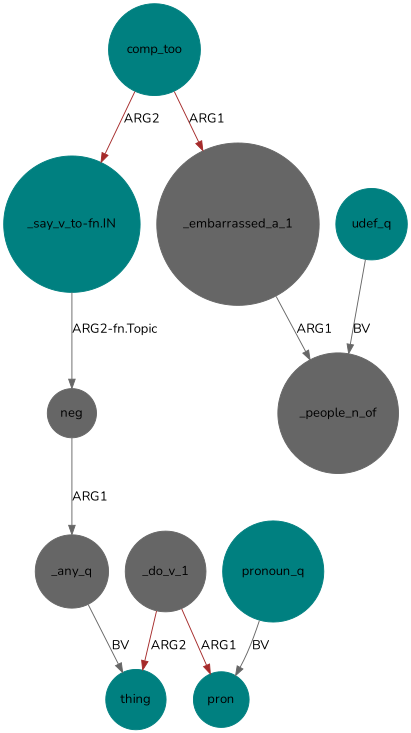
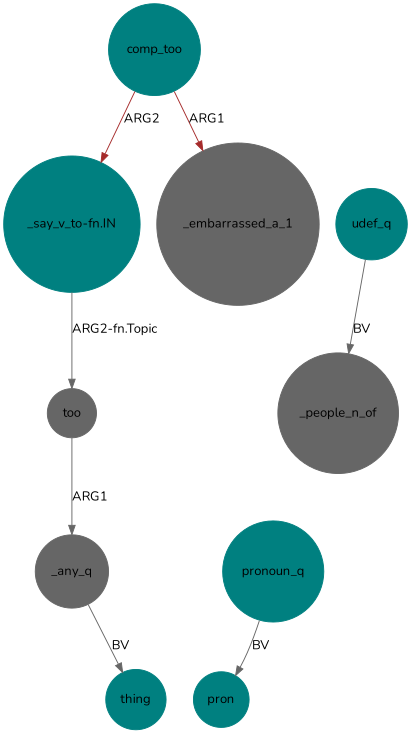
(291, 324) -> none
(72, 413) -> (72, 413)
(166, 571) -> none
